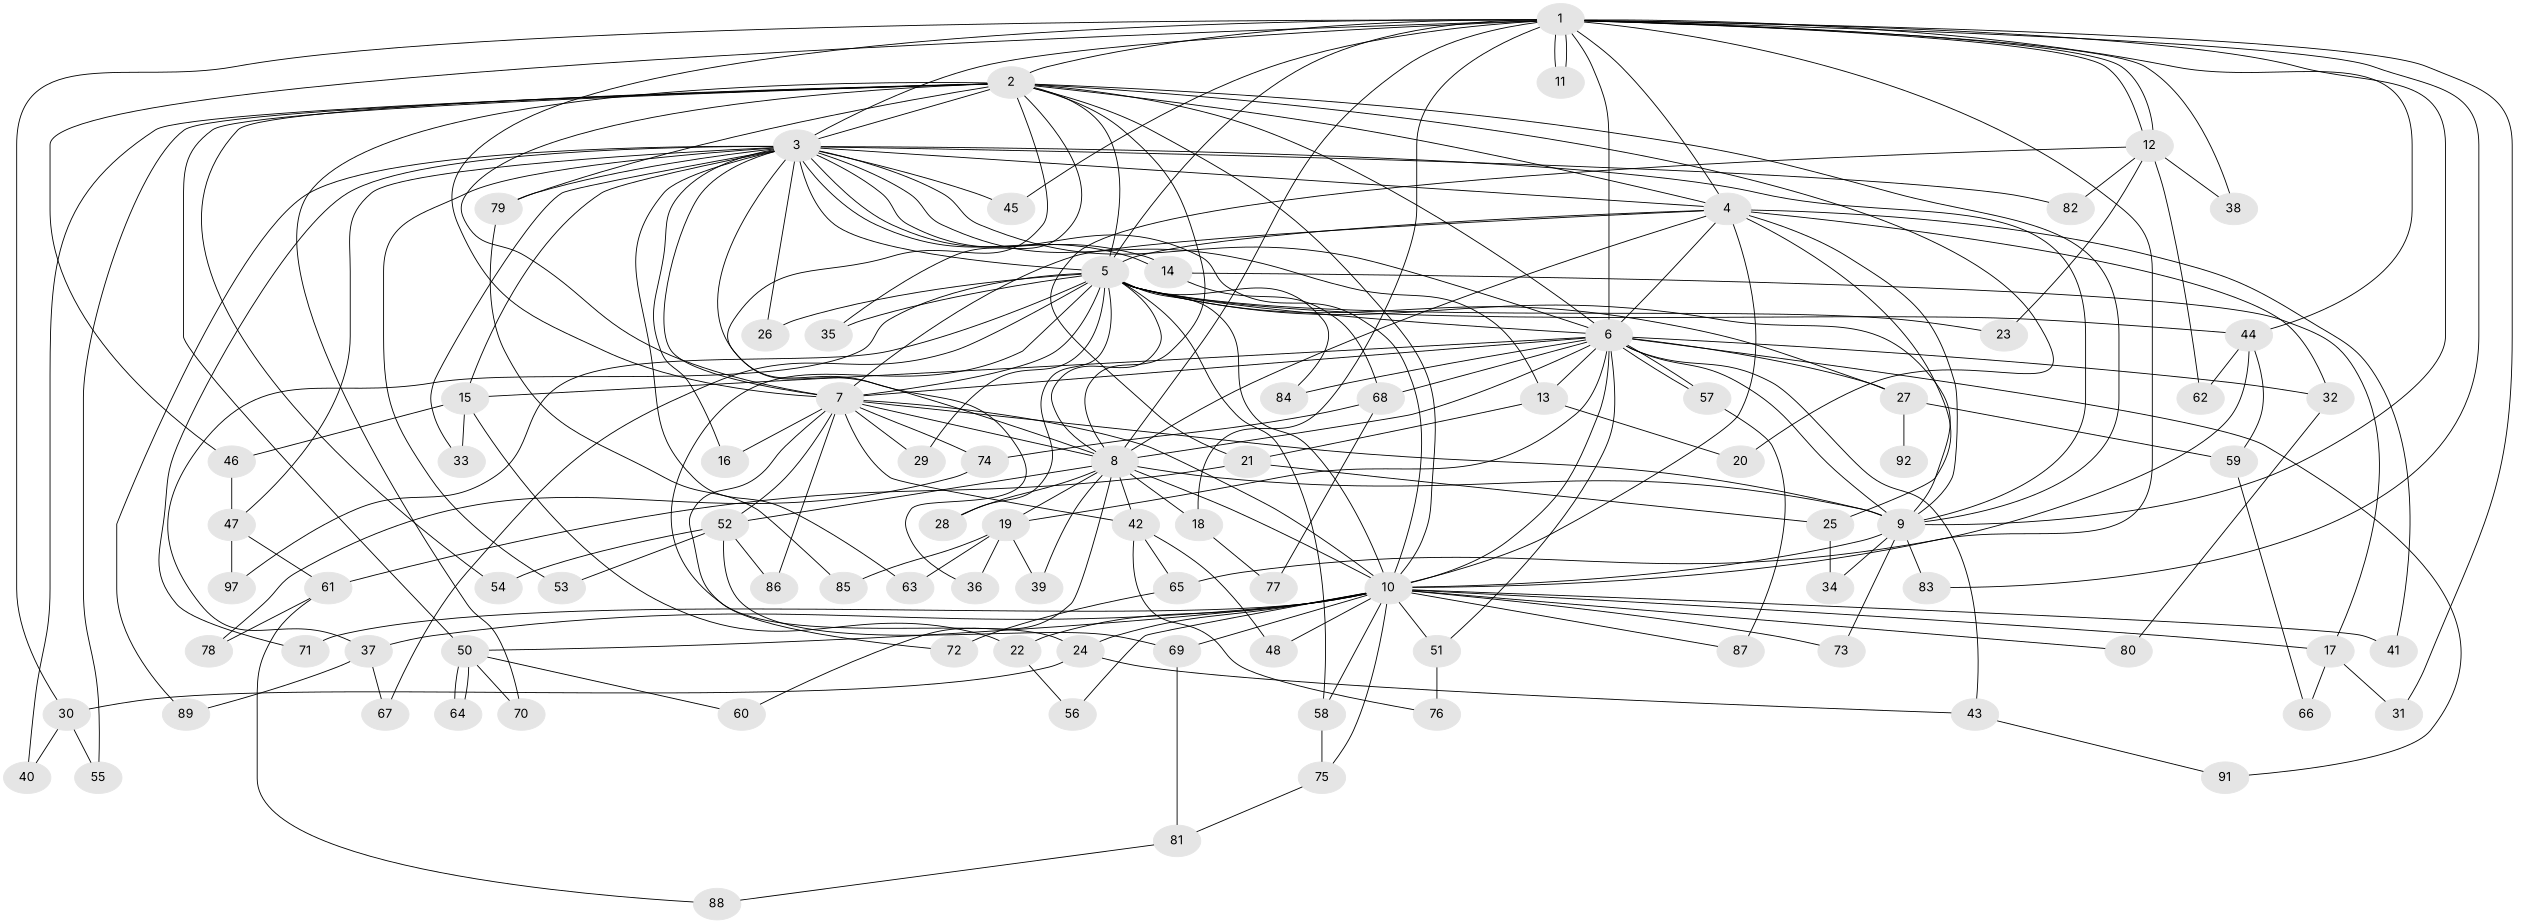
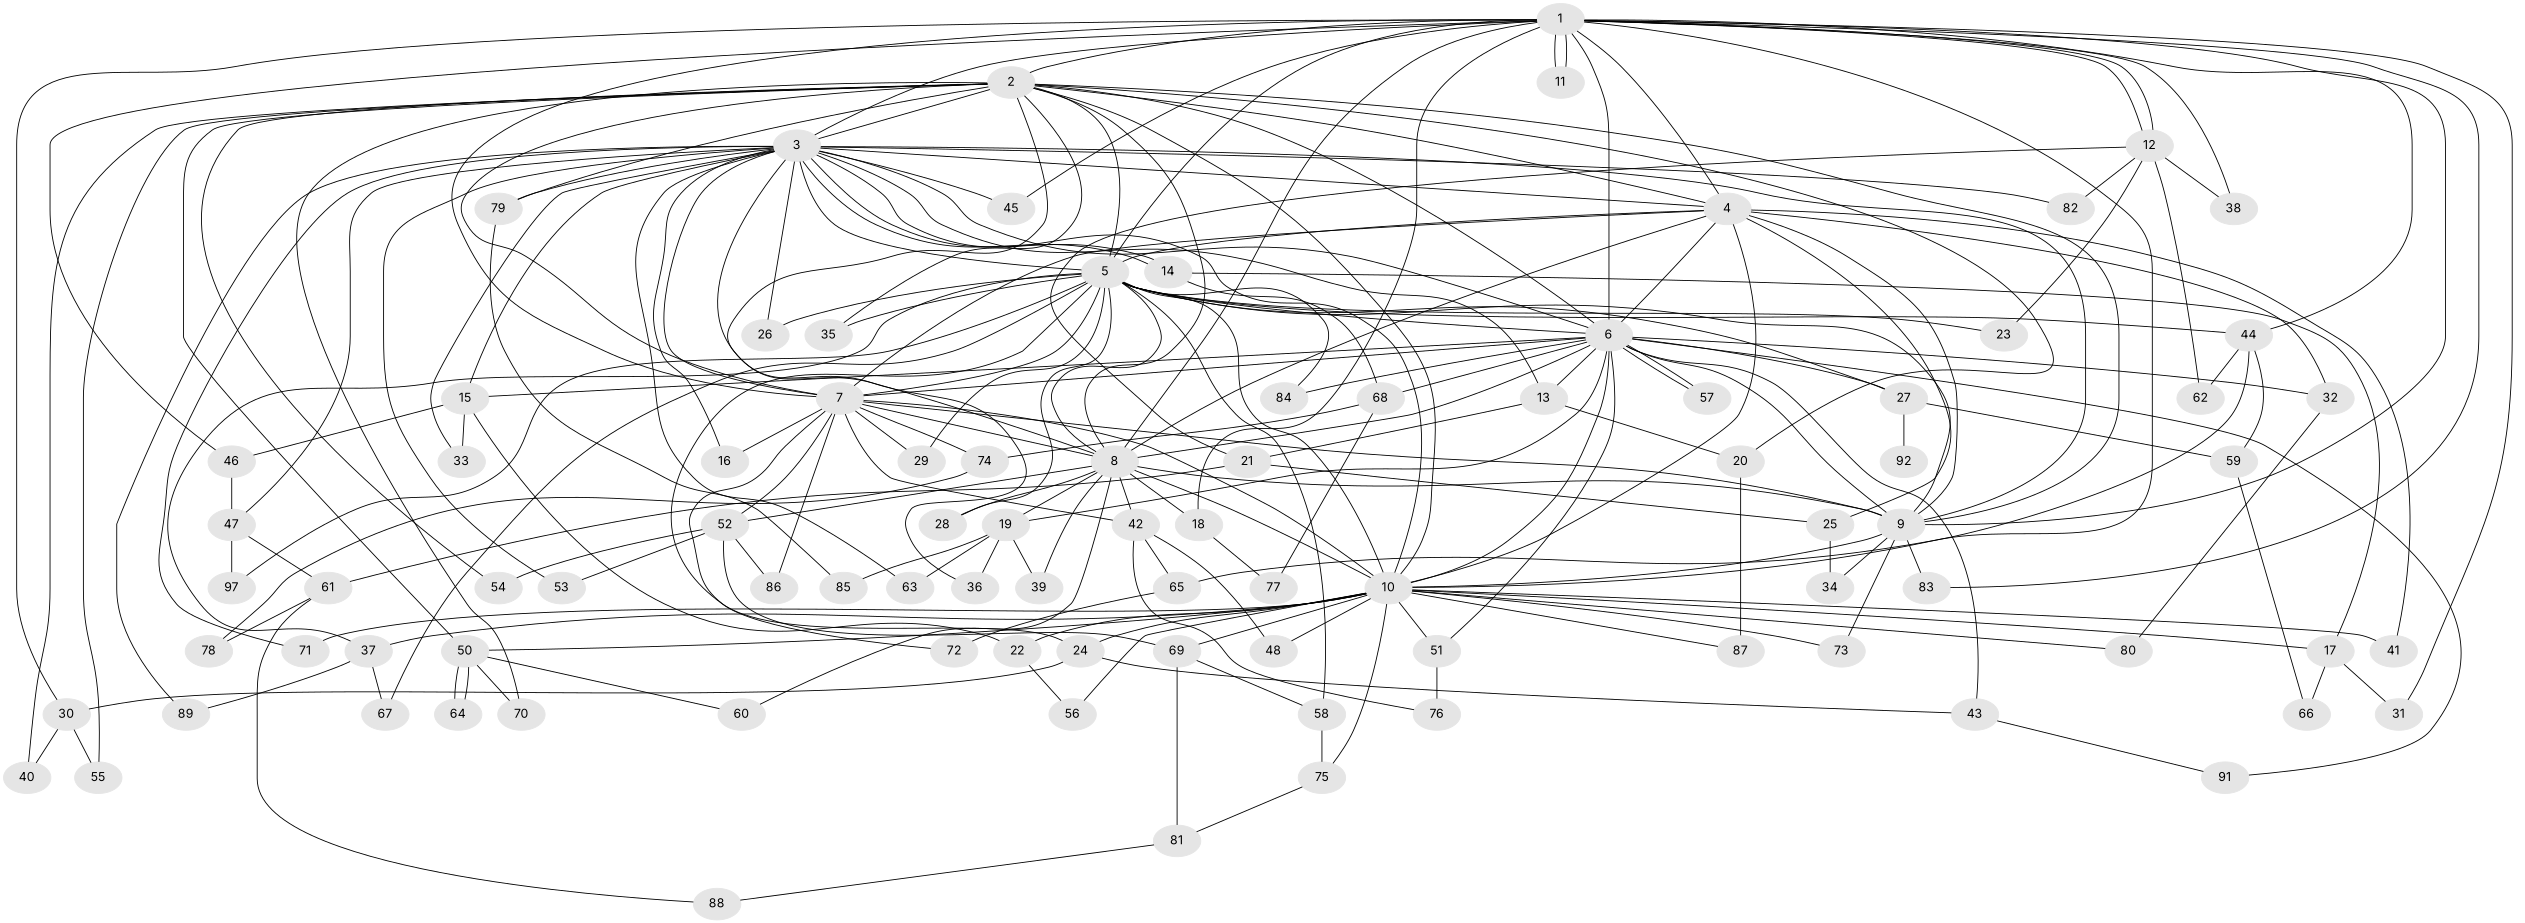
(1785, 513) -> (1741, 556)
(1355, 651) -> (1252, 684)
